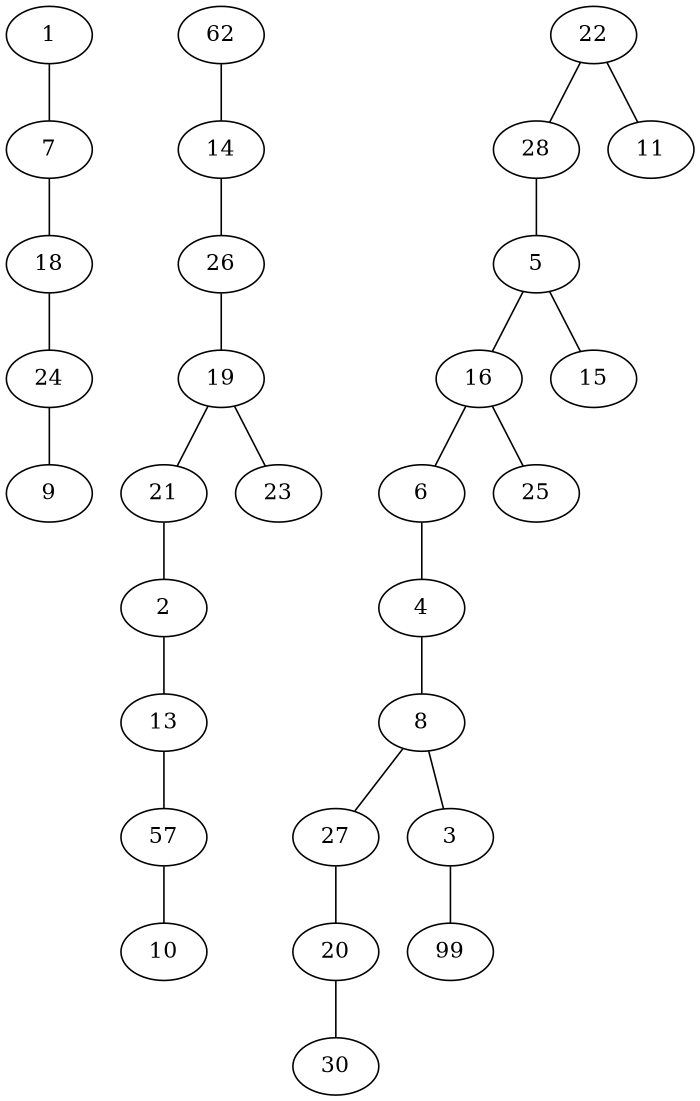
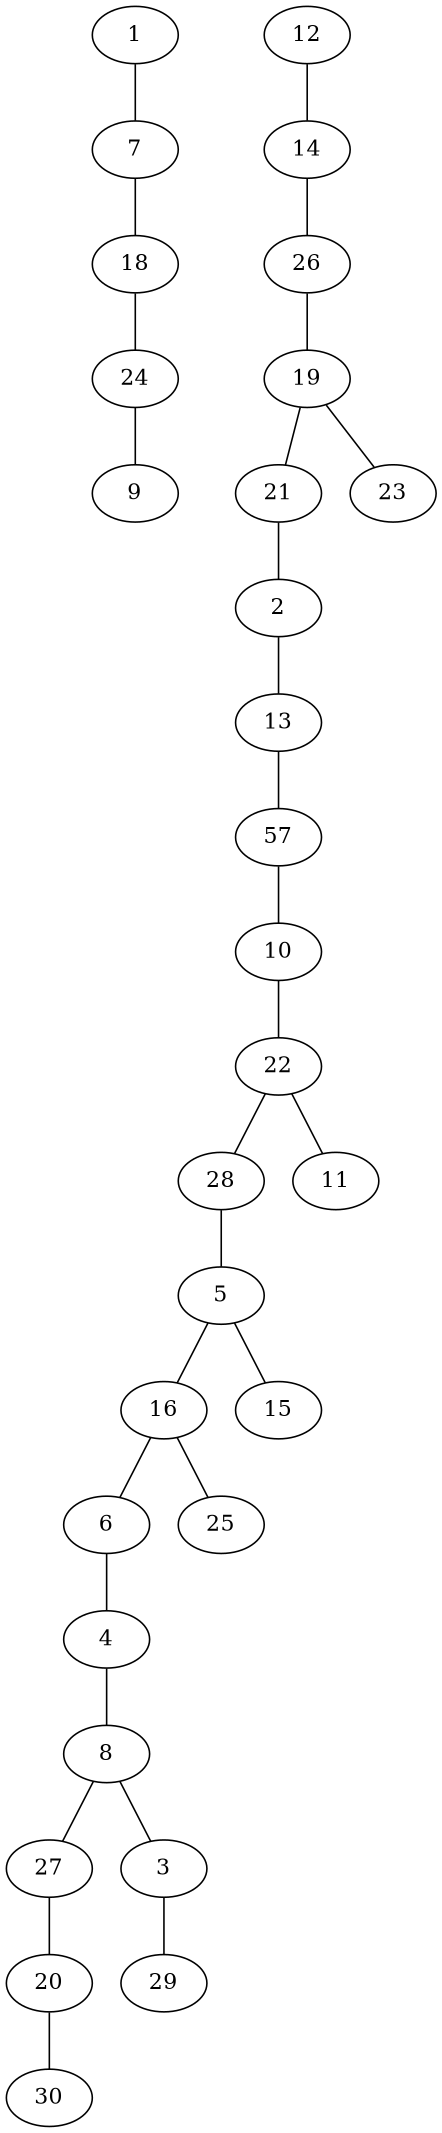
(221, 35) -> (307, 35)
(450, 952) -> (164, 1983)
none -> (279, 1009)
